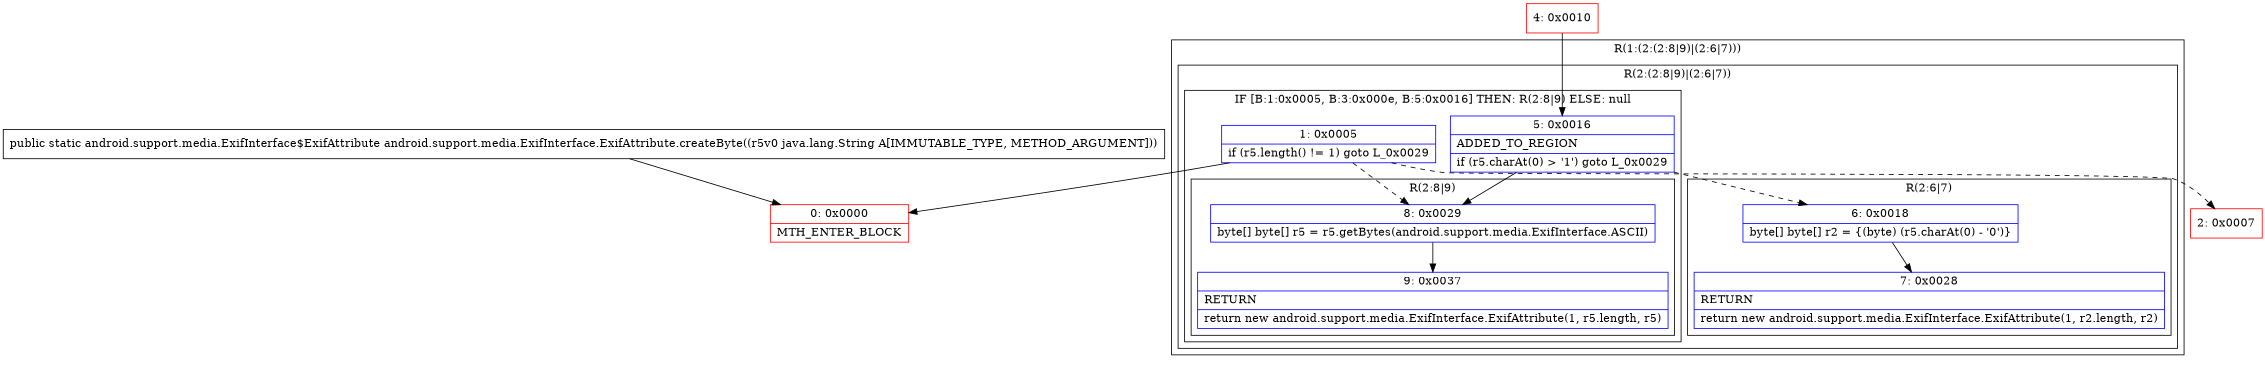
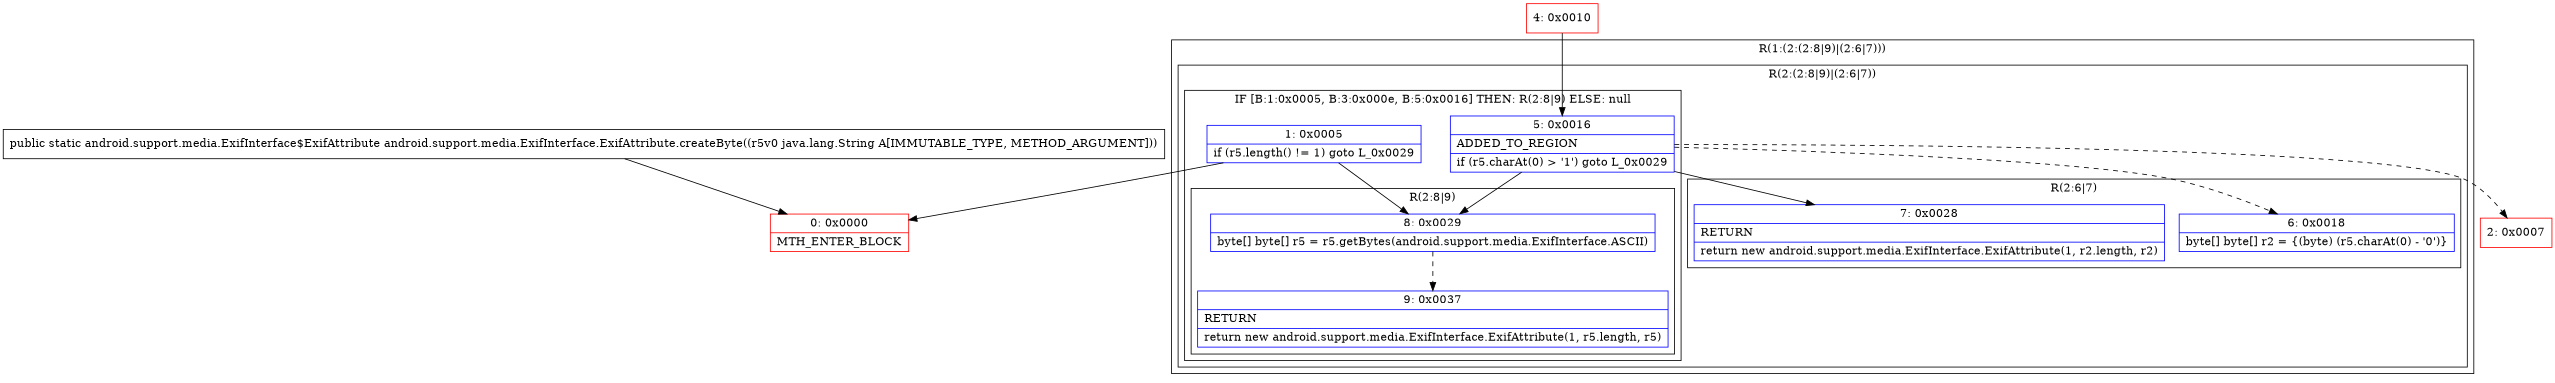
(1804, 174) -> (2095, 149)
(1381, 184) -> (1365, 183)
(1433, 253) -> (1433, 267)
(1900, 254) -> (1740, 187)
